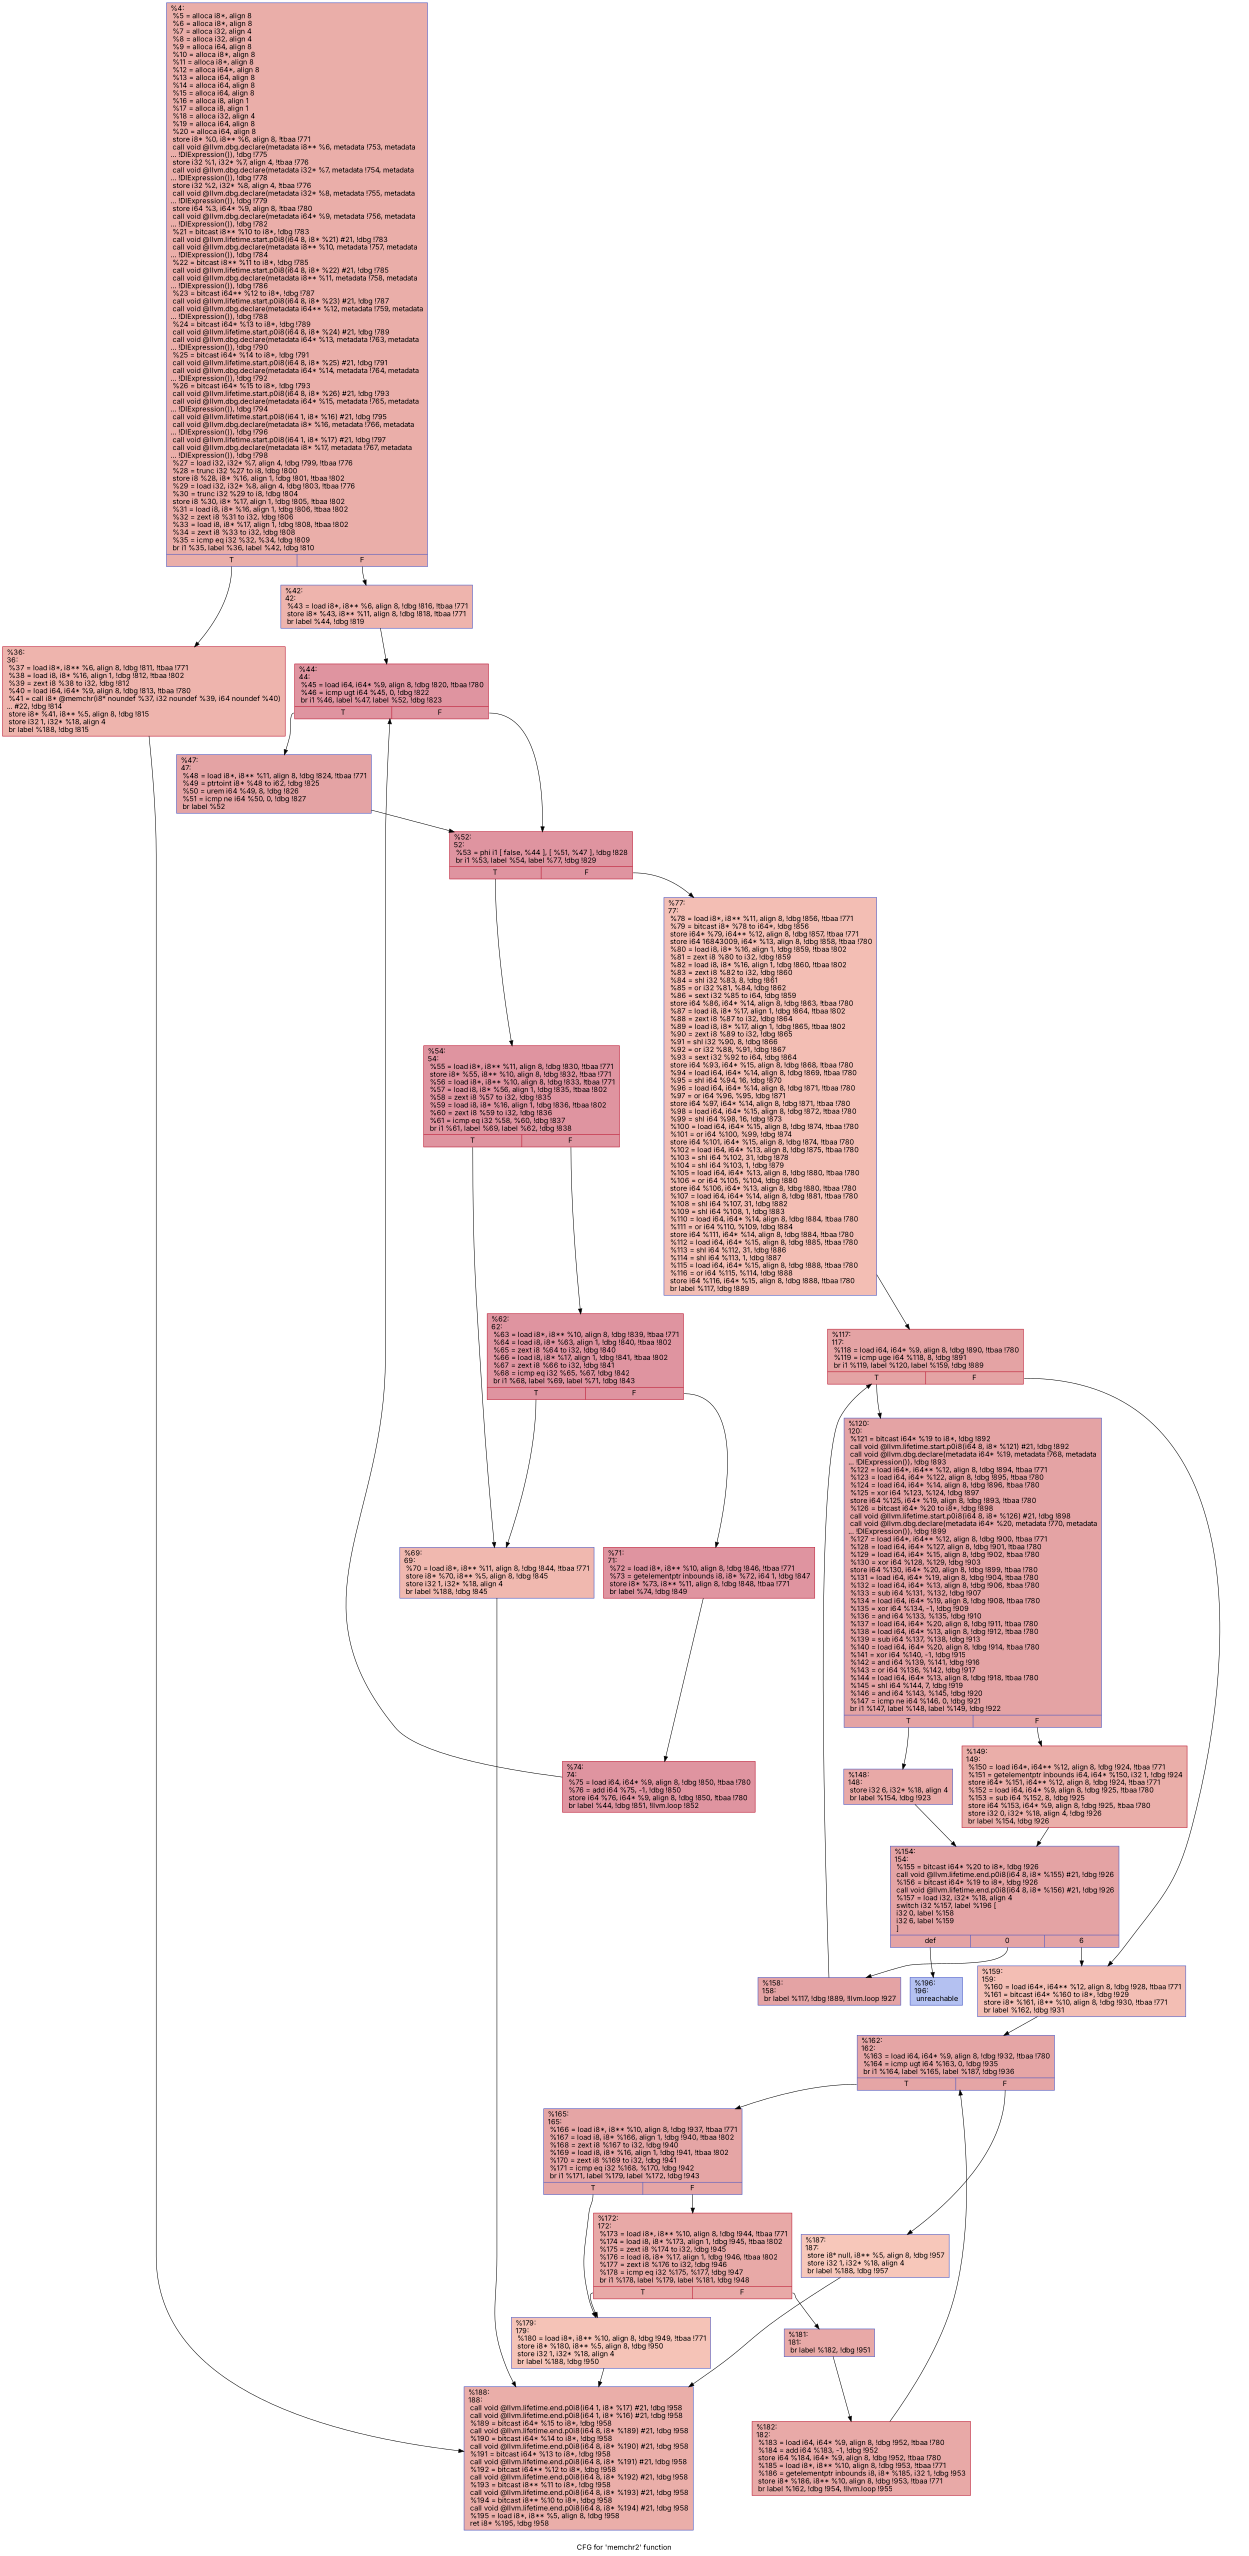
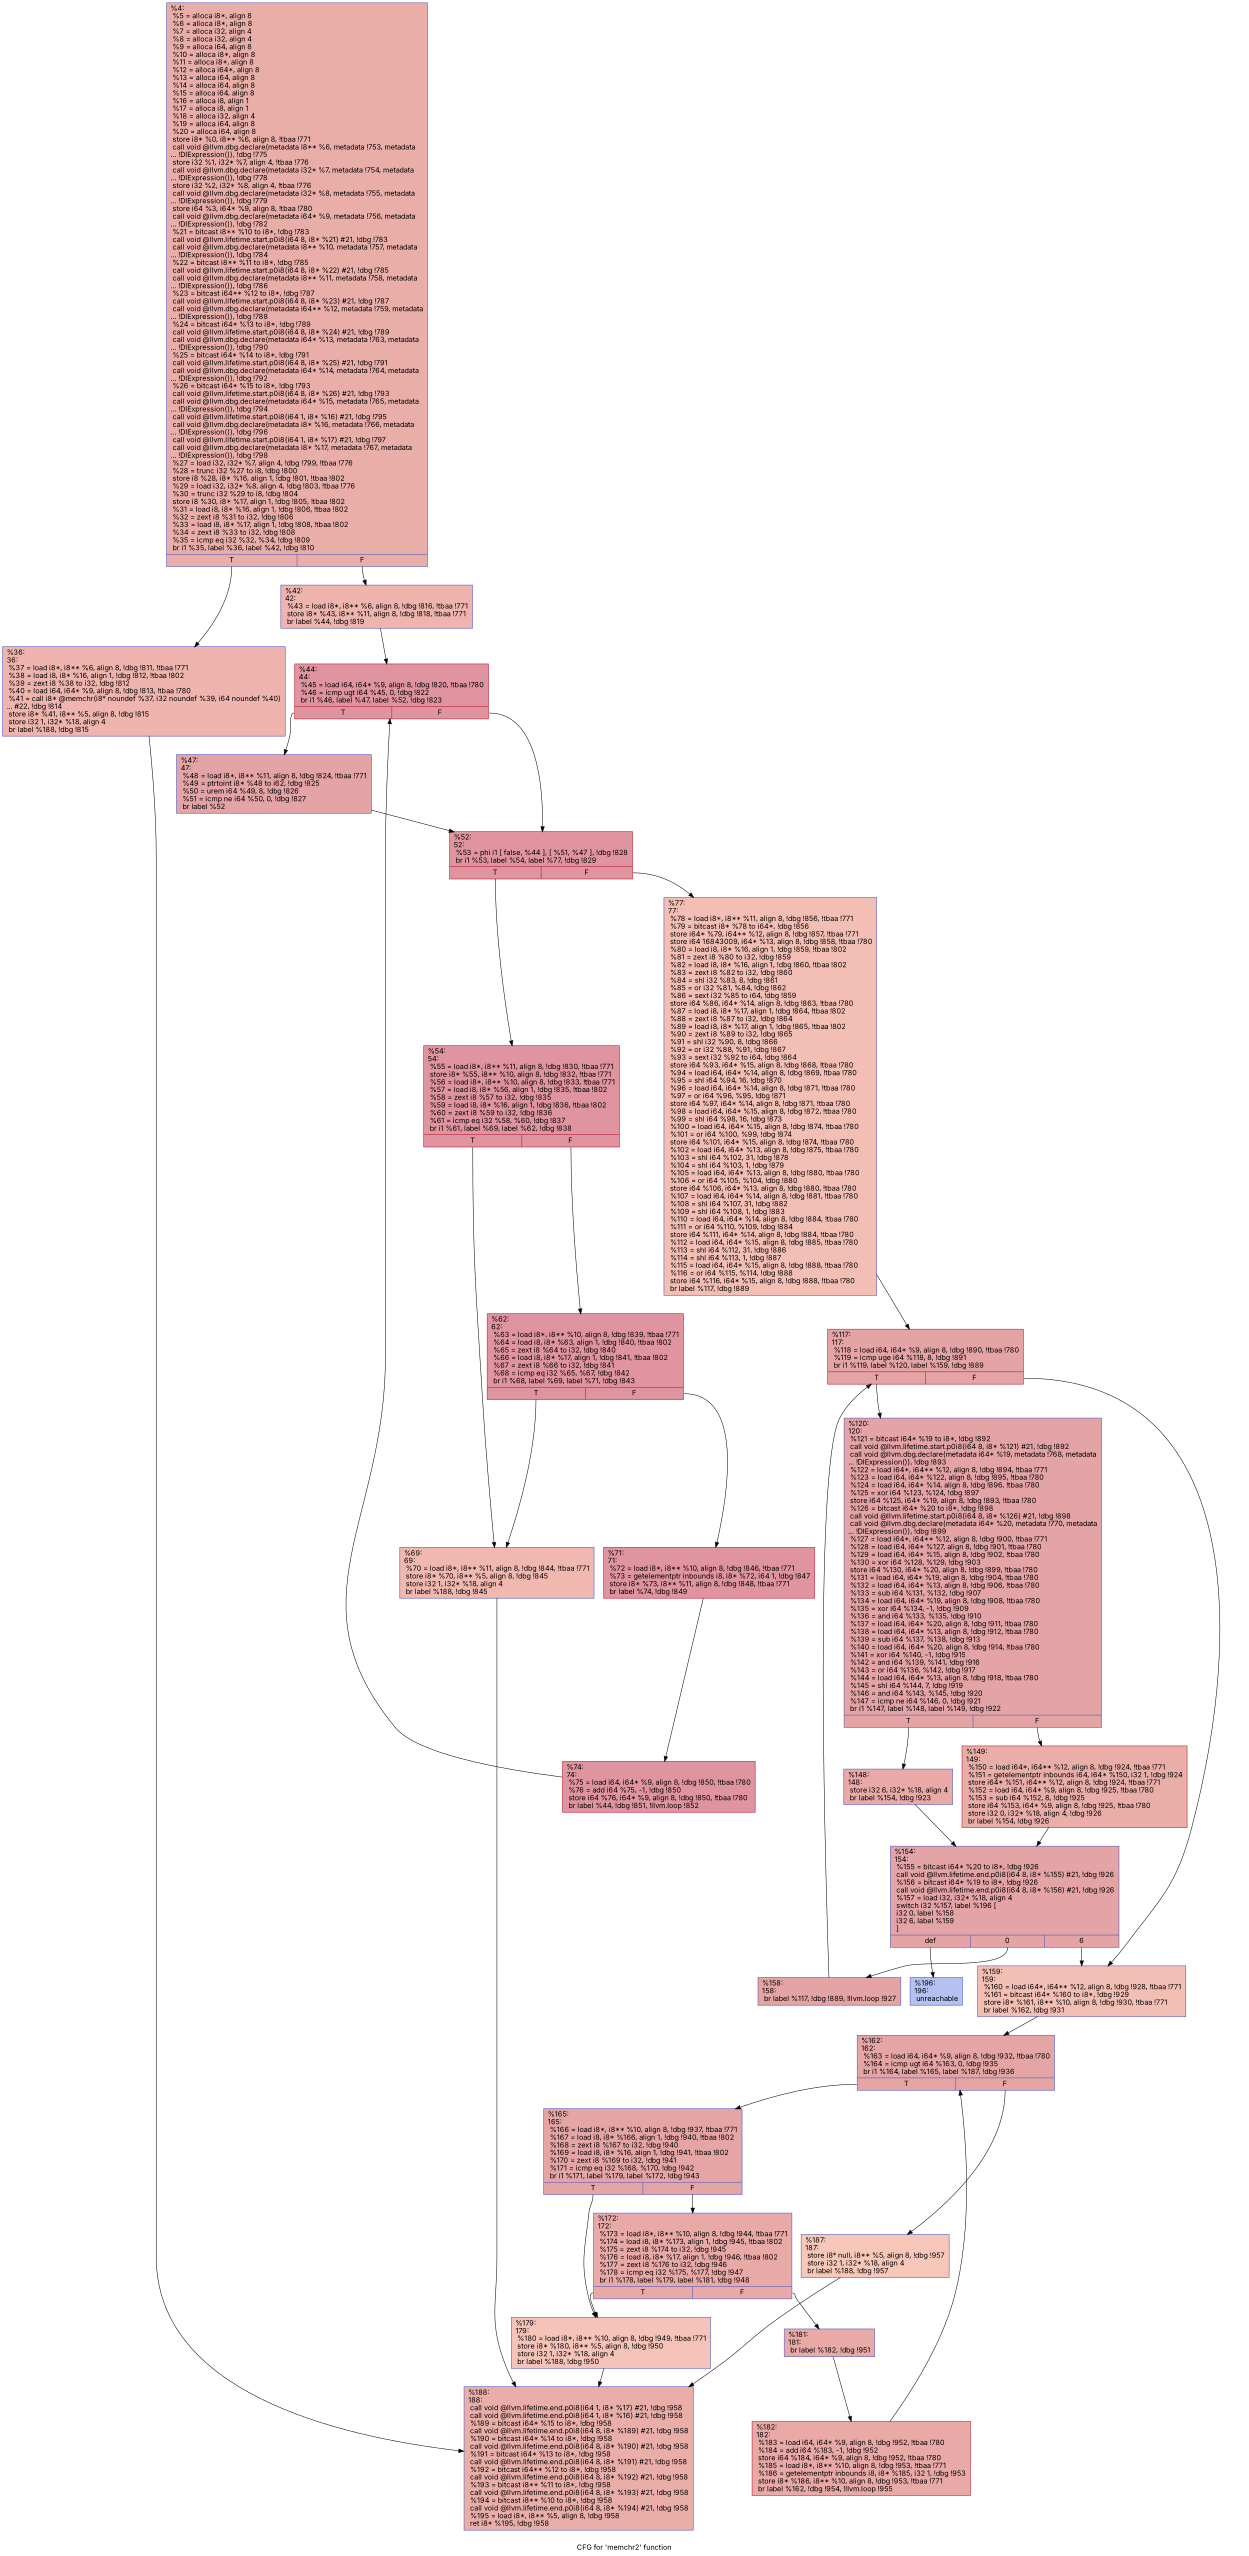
(144, 691) -> (144, 691)
(693, 2256) -> (693, 2256)
